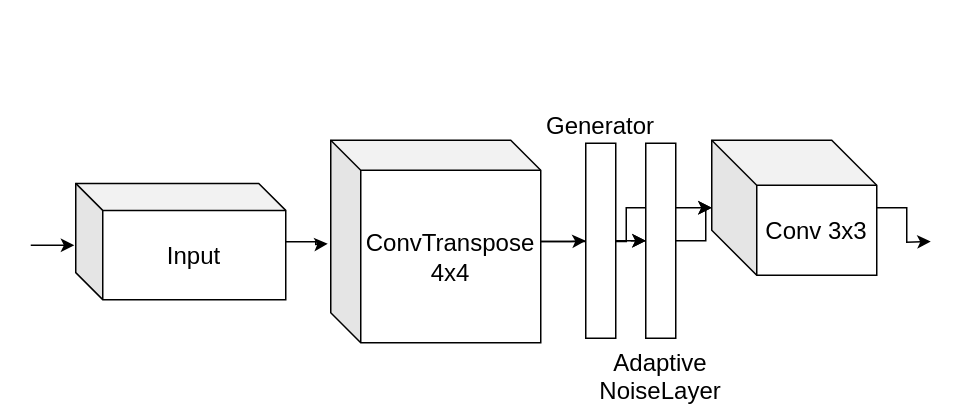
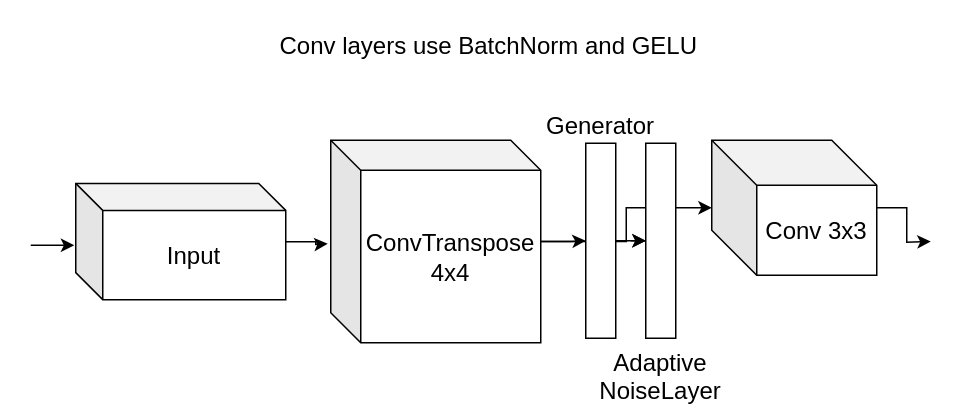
none -> (488, 46)
(706, 240) -> none
